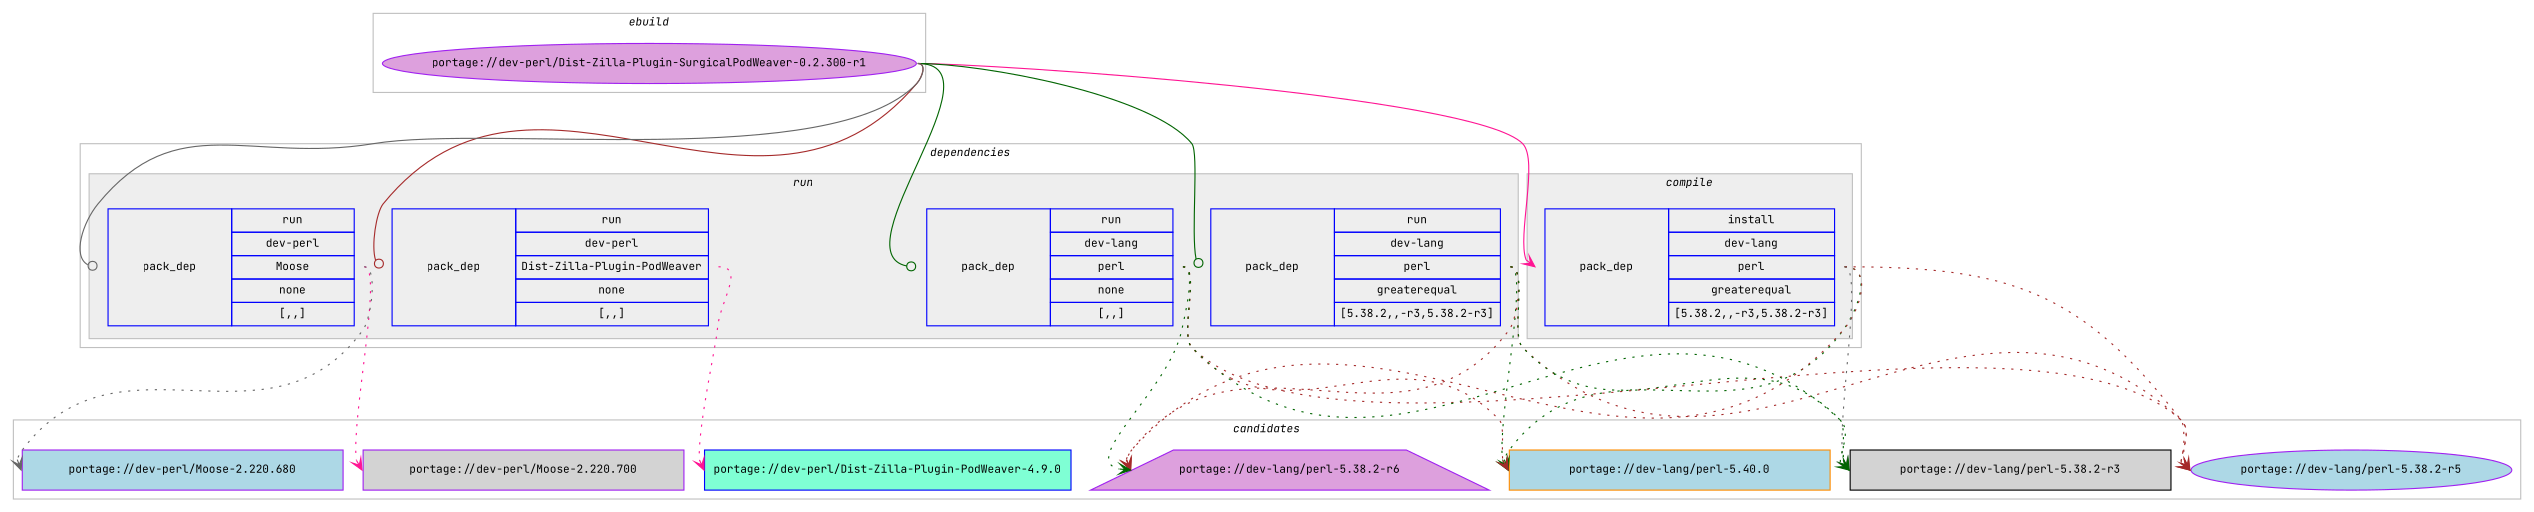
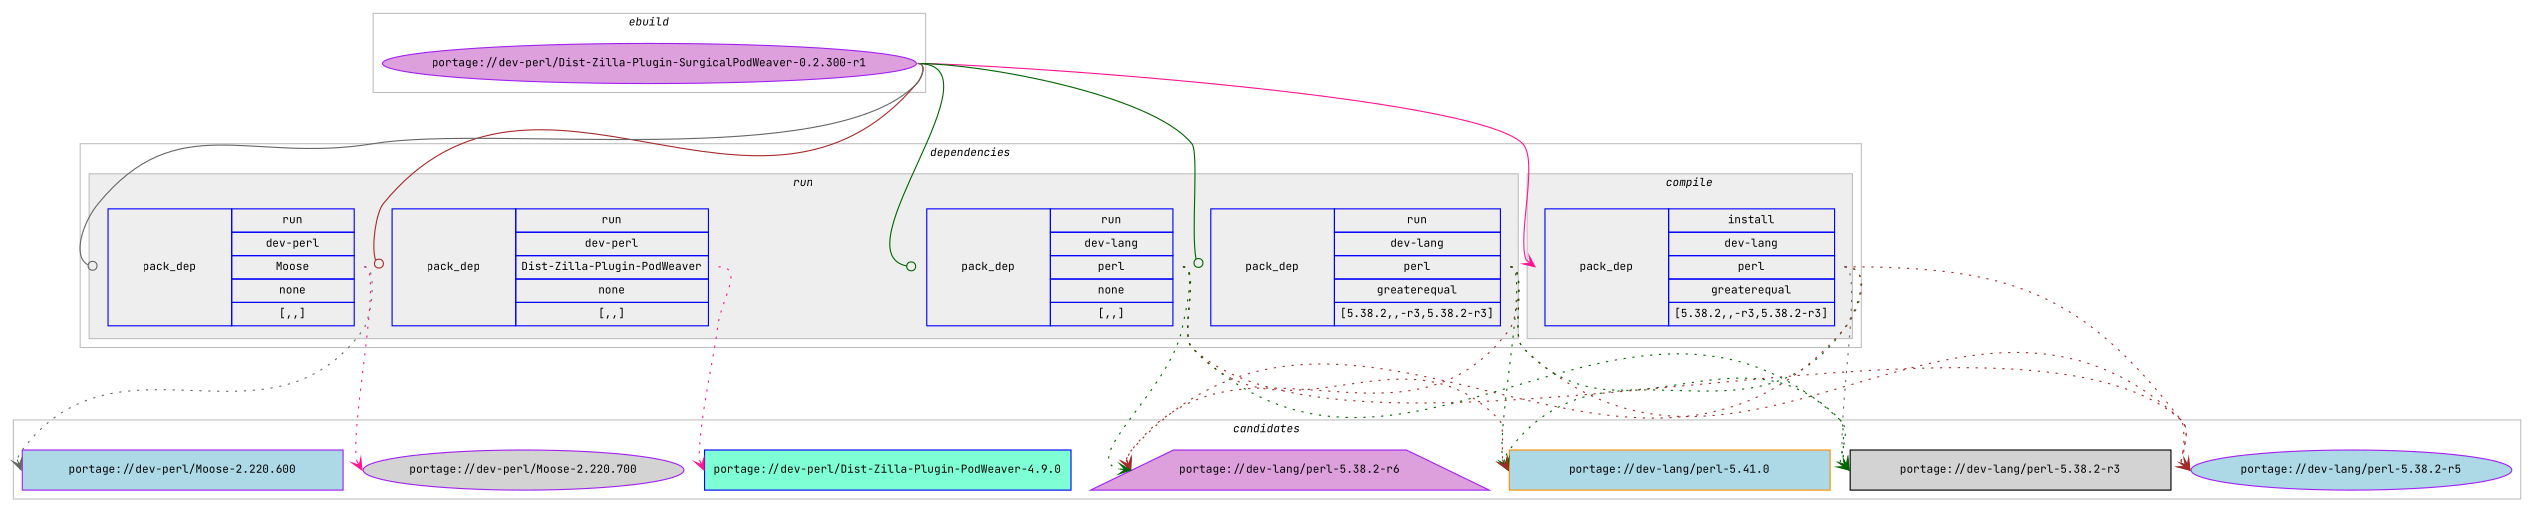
(183, 470) -> (183, 470)
(524, 470) -> (524, 470)
(1670, 470) -> (1670, 470)
